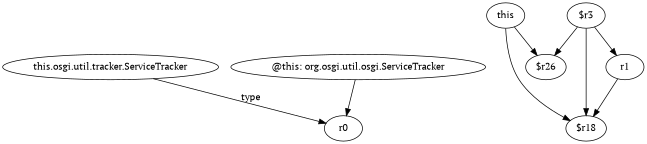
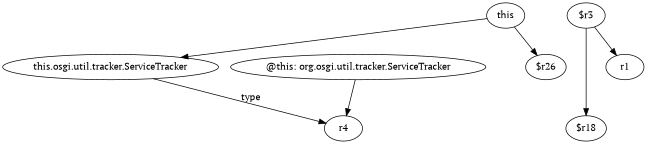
(568, 38) -> none
(358, 67) -> (358, 67)
(521, 82) -> (338, 38)
(607, 95) -> none
(343, 128) -> (343, 128)
